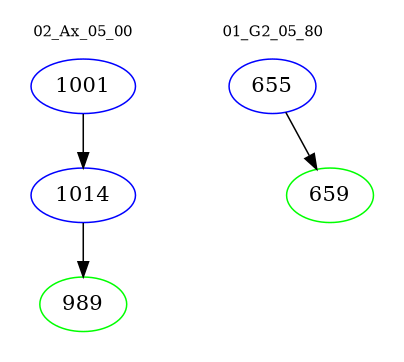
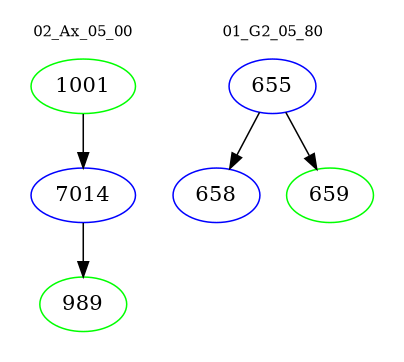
(83, 86) -> (83, 86)
(83, 195) -> (83, 195)
none -> (216, 195)
